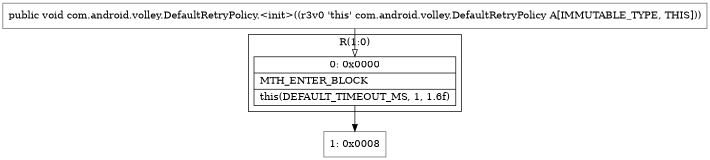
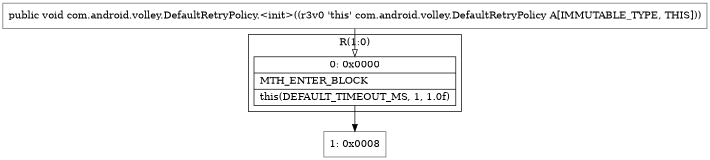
(355, 97) -> (355, 97)
